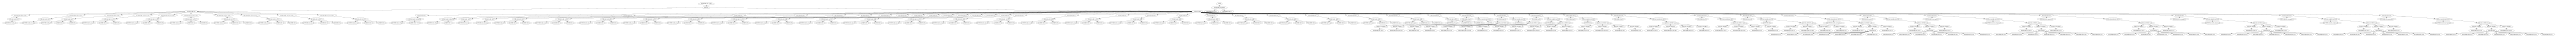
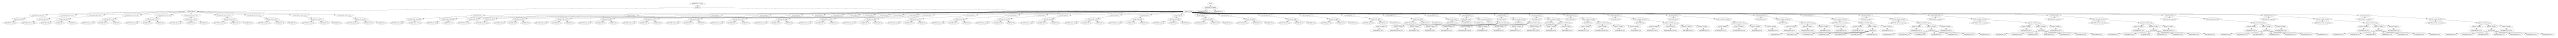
none -> (1640, 23)
none -> (1898, 23)
none -> (2099, 23)
(2212, 23) -> none
